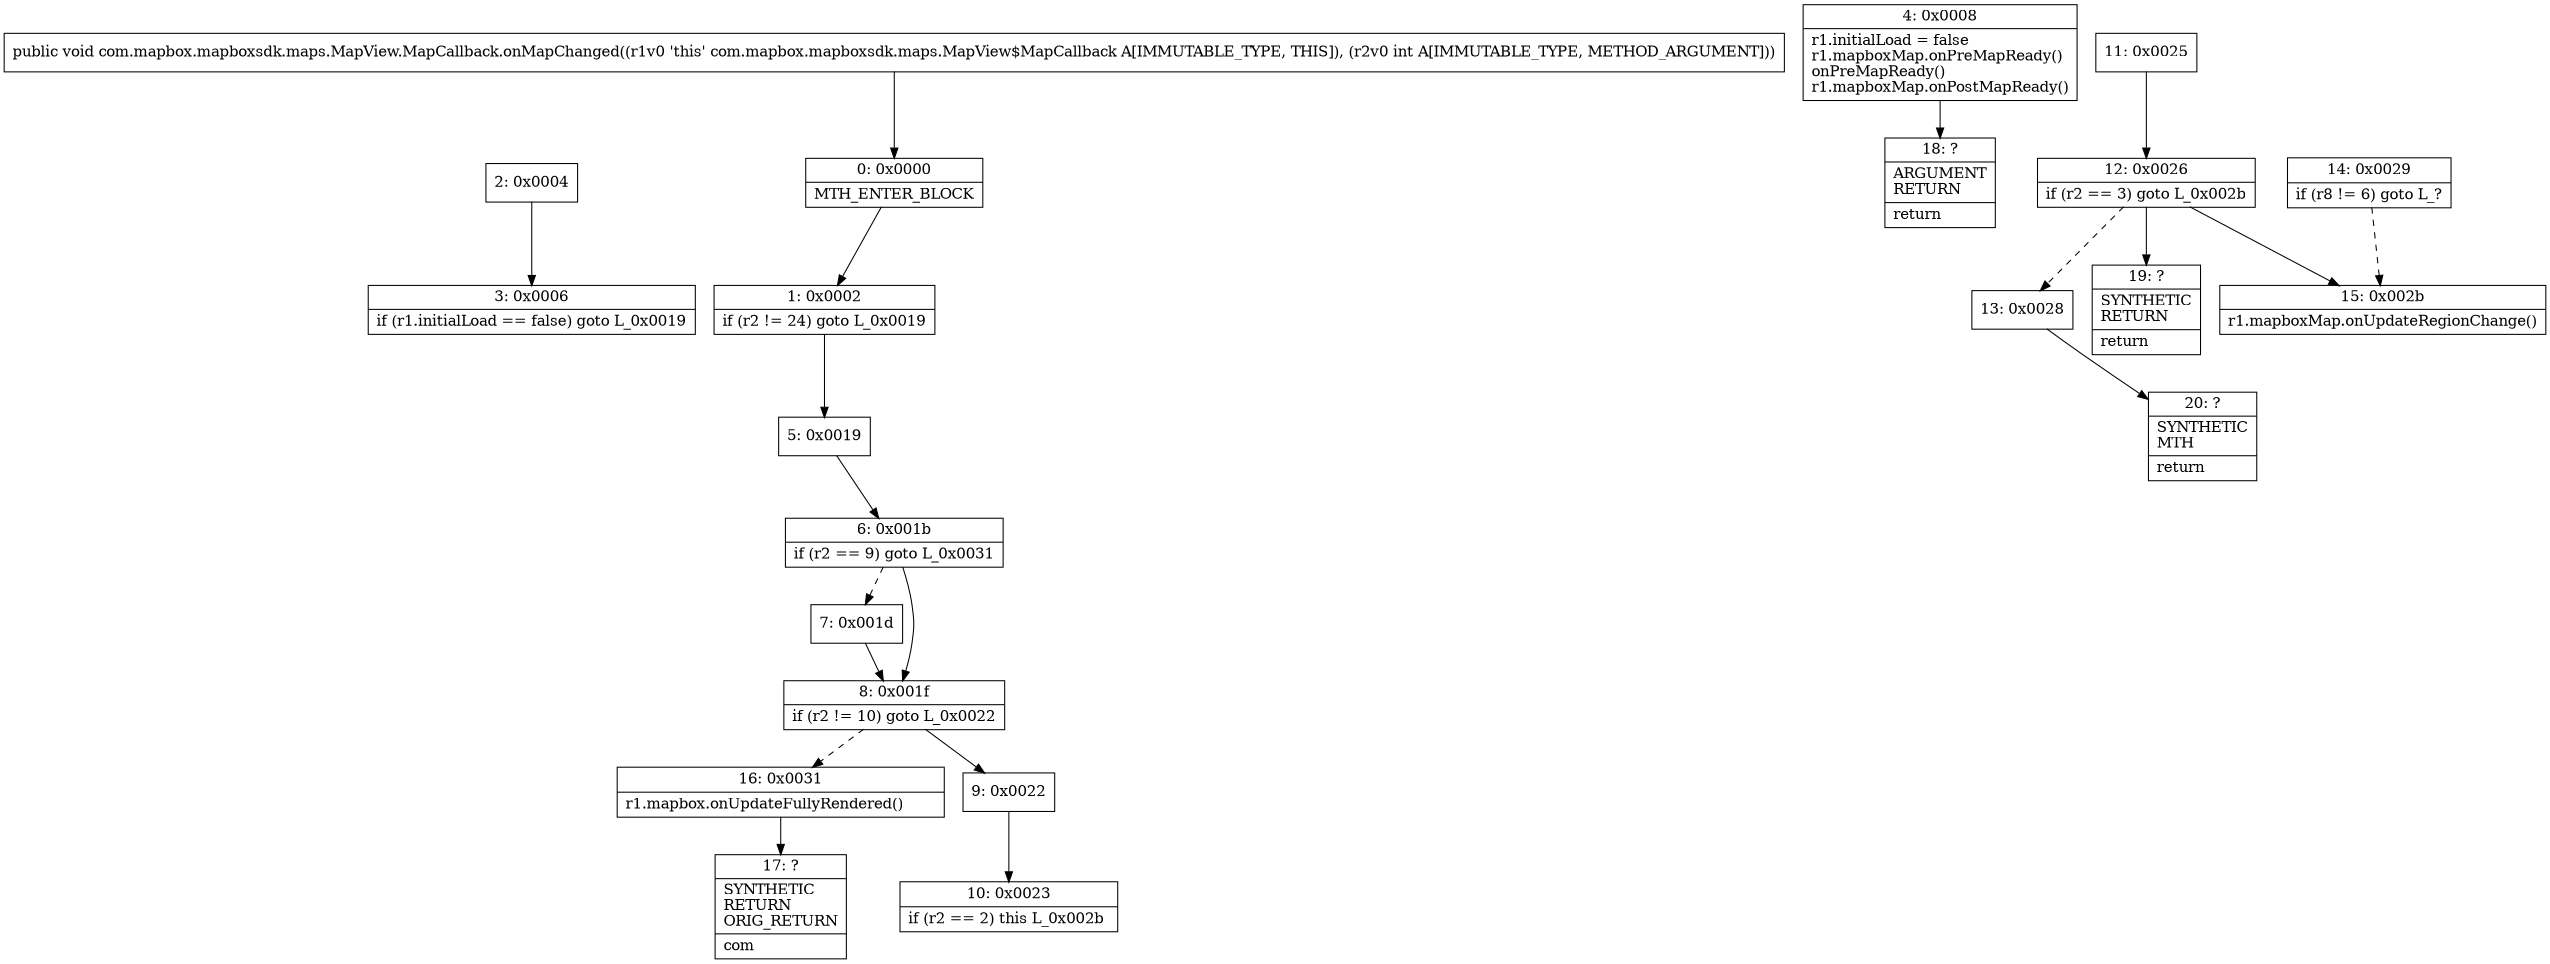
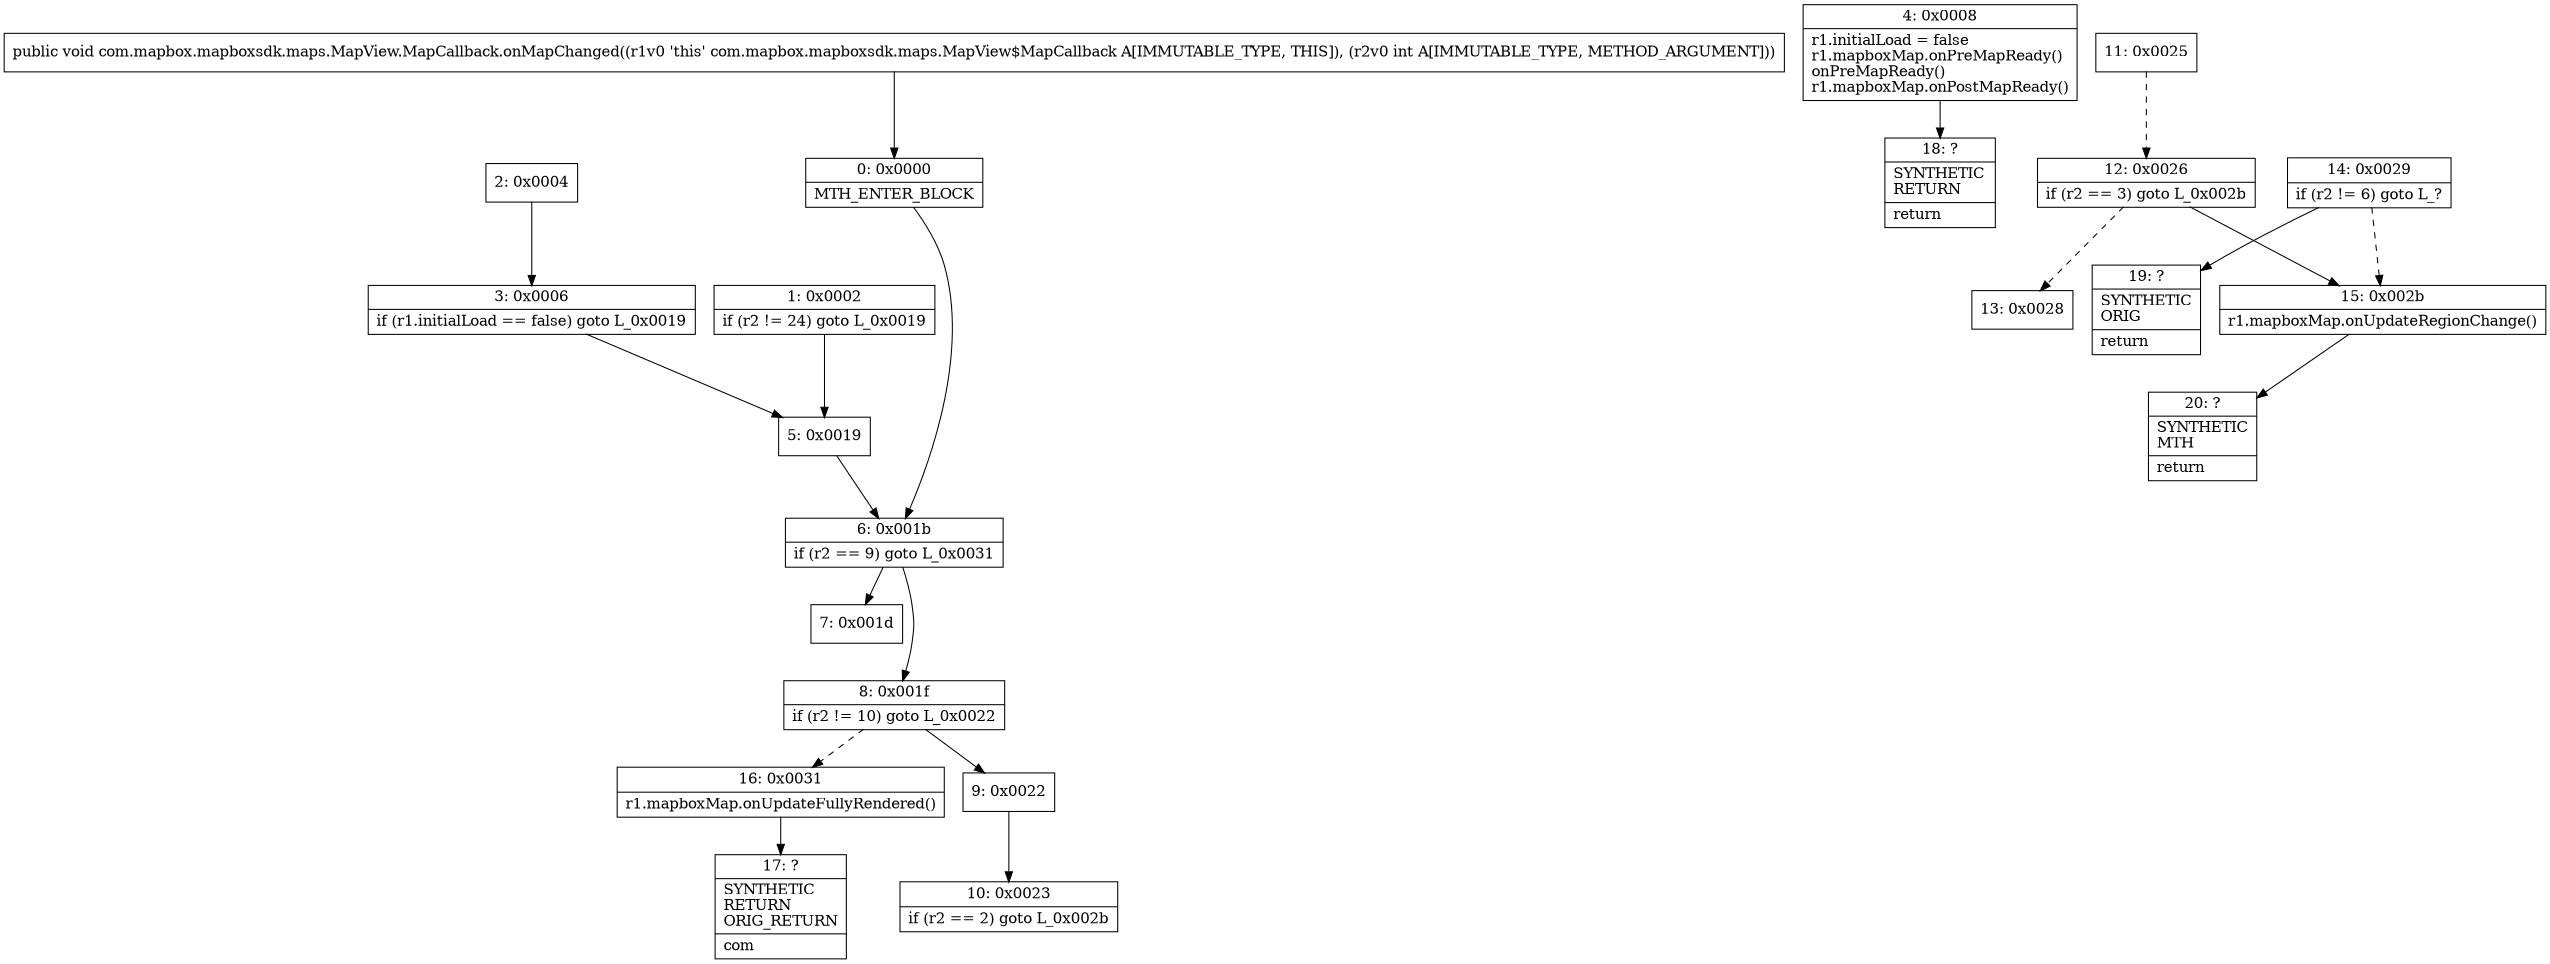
(2146, 110) -> (2146, 110)
(1940, 174) -> (1939, 174)
(2369, 195) -> (2369, 195)
(2146, 231) -> (2264, 235)
(862, 242) -> (951, 357)
(2134, 317) -> (2121, 317)
(2093, 362) -> (2307, 363)
none -> (679, 374)
(877, 581) -> (877, 581)
(872, 657) -> none
(765, 804) -> (781, 804)
(1006, 919) -> (1009, 919)
